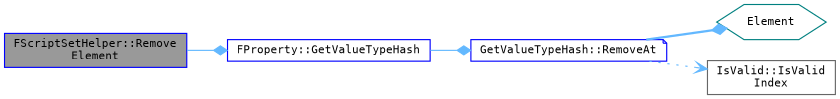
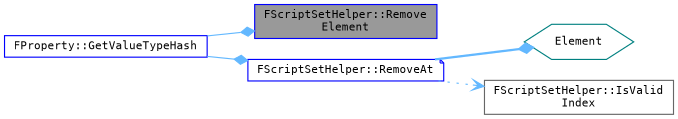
(200, 50) -> (224, 34)
(569, 50) -> (346, 70)
(771, 78) -> (579, 97)
